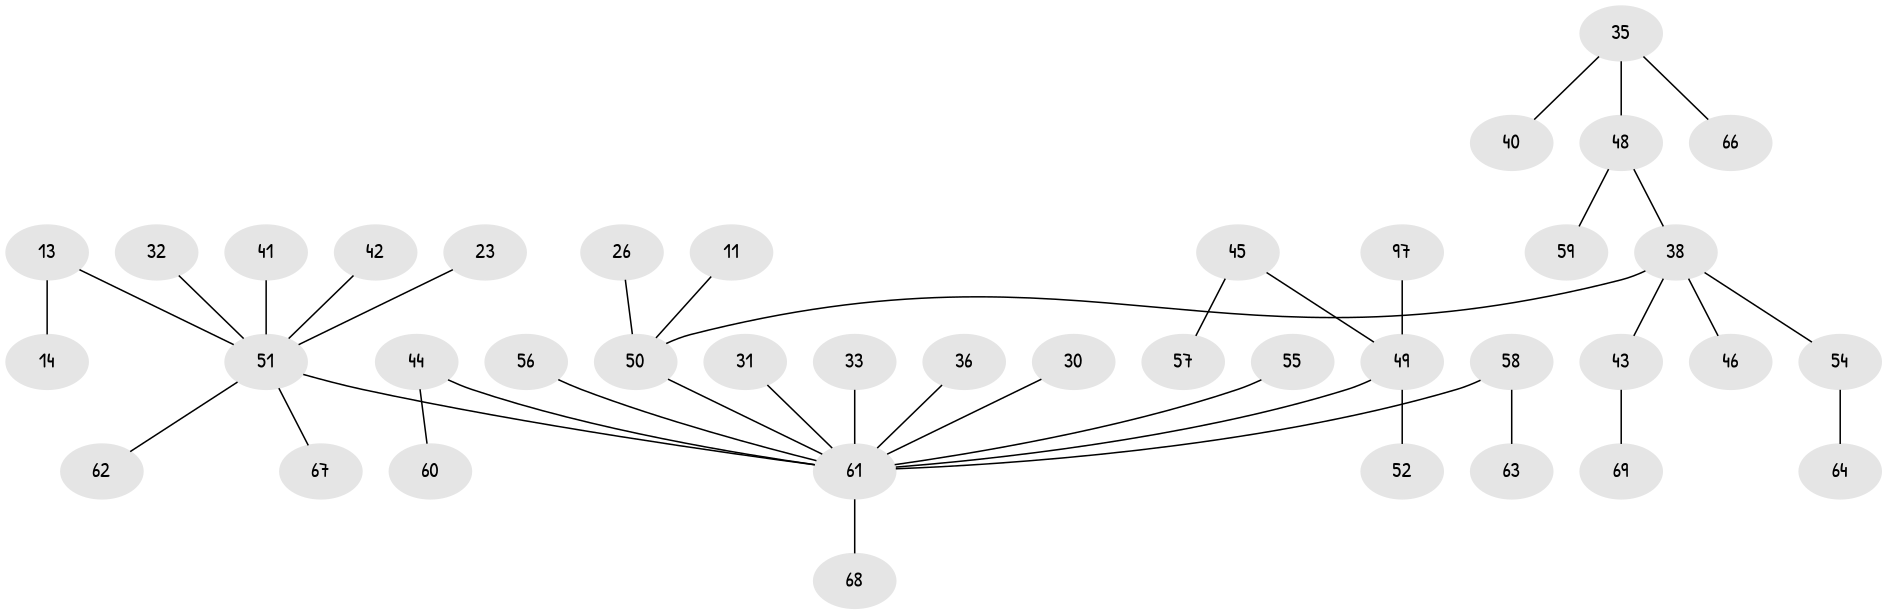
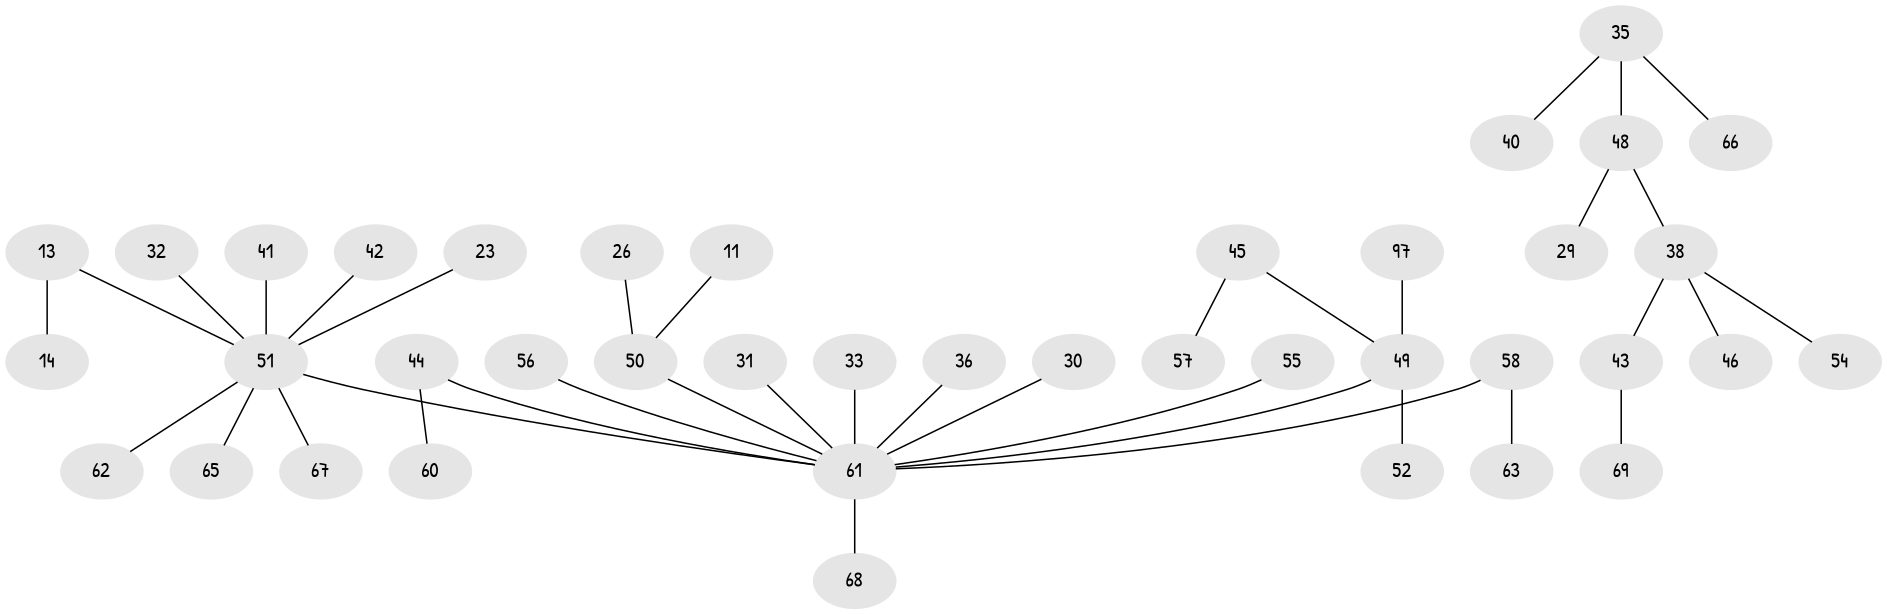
(1566, 252) -> (1566, 252)
(1156, 307) -> none
none -> (211, 471)
(1840, 471) -> none
